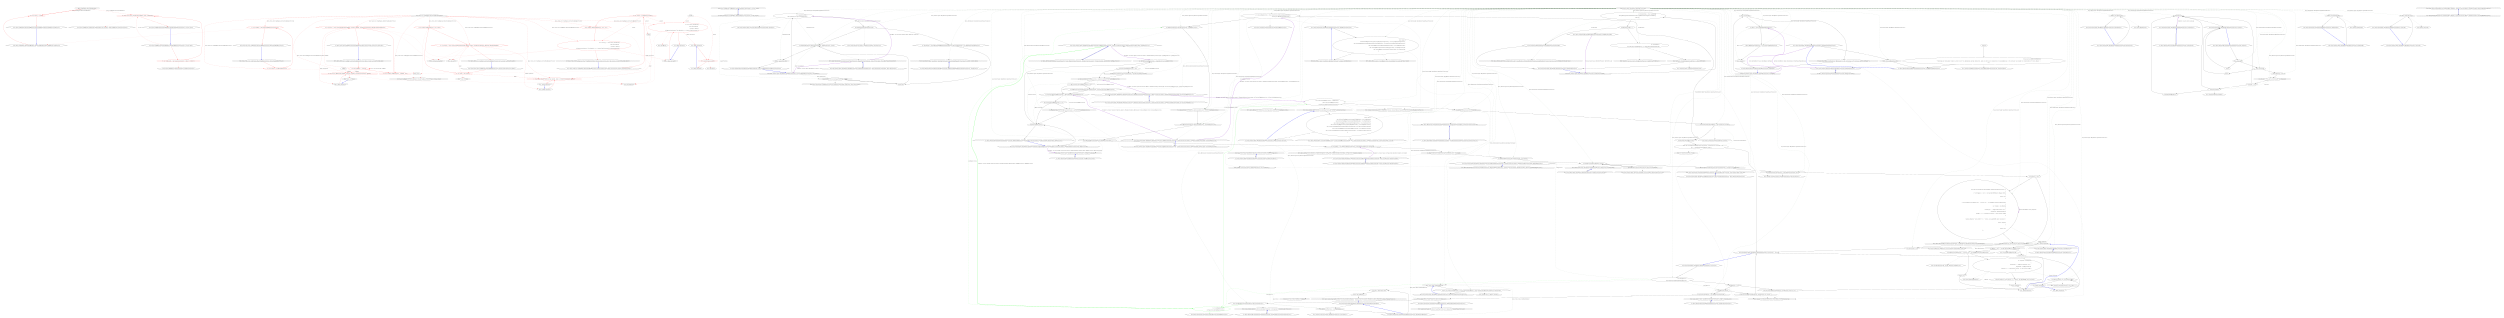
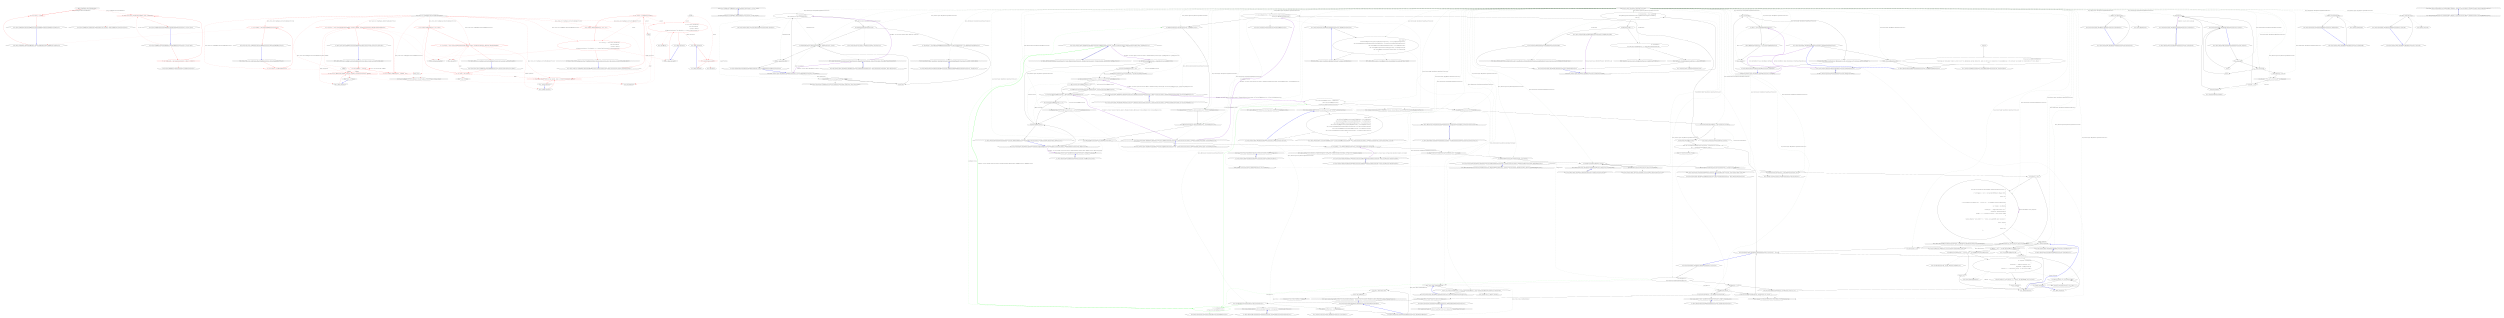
(2170, 95) -> none
